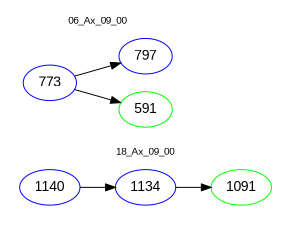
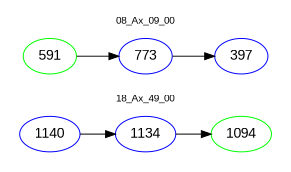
(98, 21) -> (146, 21)
(146, 56) -> (241, 56)
(93, 95) -> (93, 56)
(146, 152) -> (146, 99)
(241, 187) -> (241, 134)
